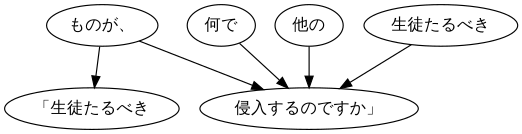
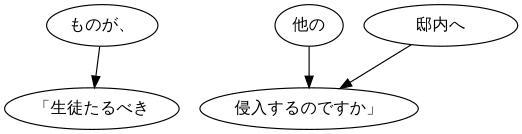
(221, 25) -> none
(441, 25) -> (441, 25)
(196, 63) -> none
